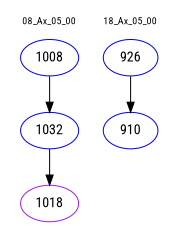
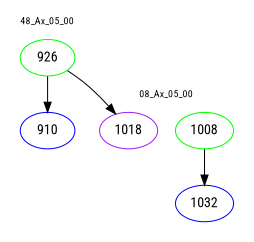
(131, 22) -> (48, 22)
(50, 58) -> (205, 131)
(131, 58) -> (48, 58)
(50, 162) -> (98, 95)
